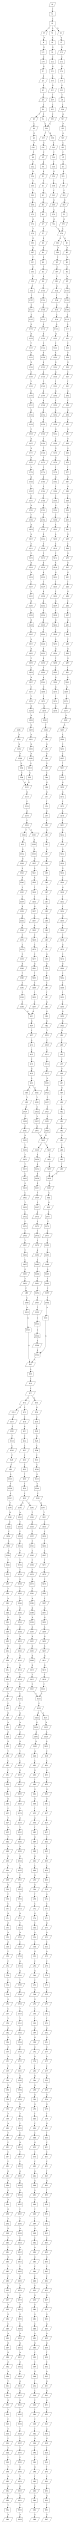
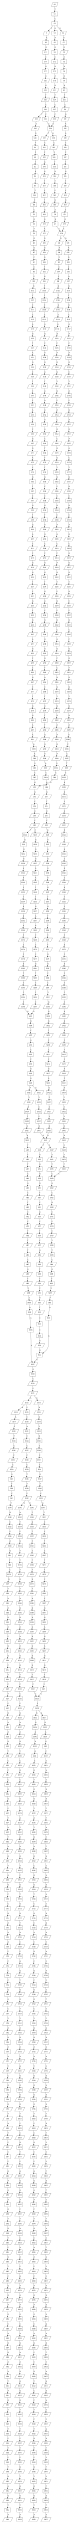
none -> (57, 720)
